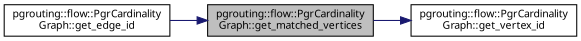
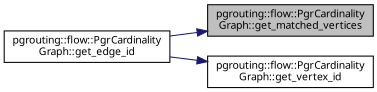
(387, 20) -> (184, 59)
